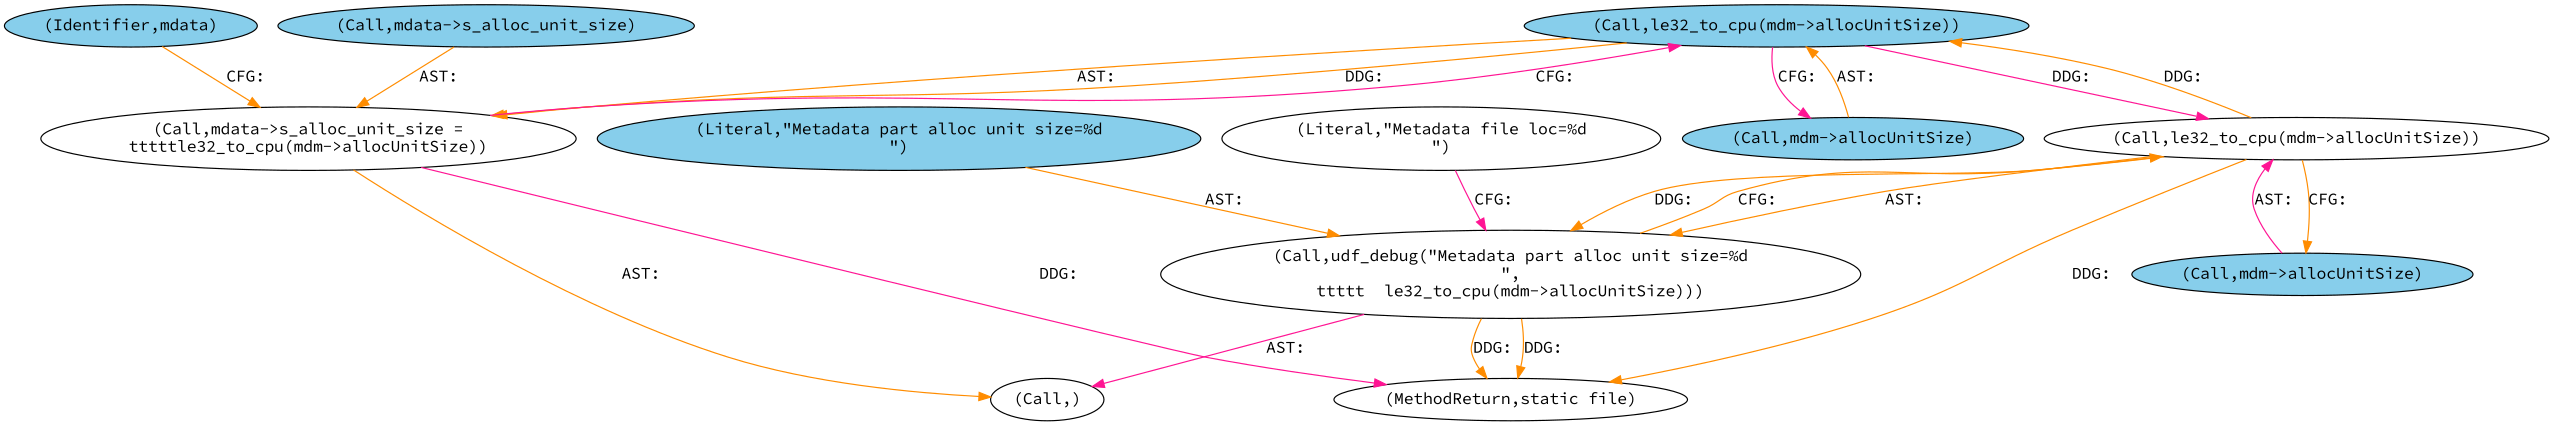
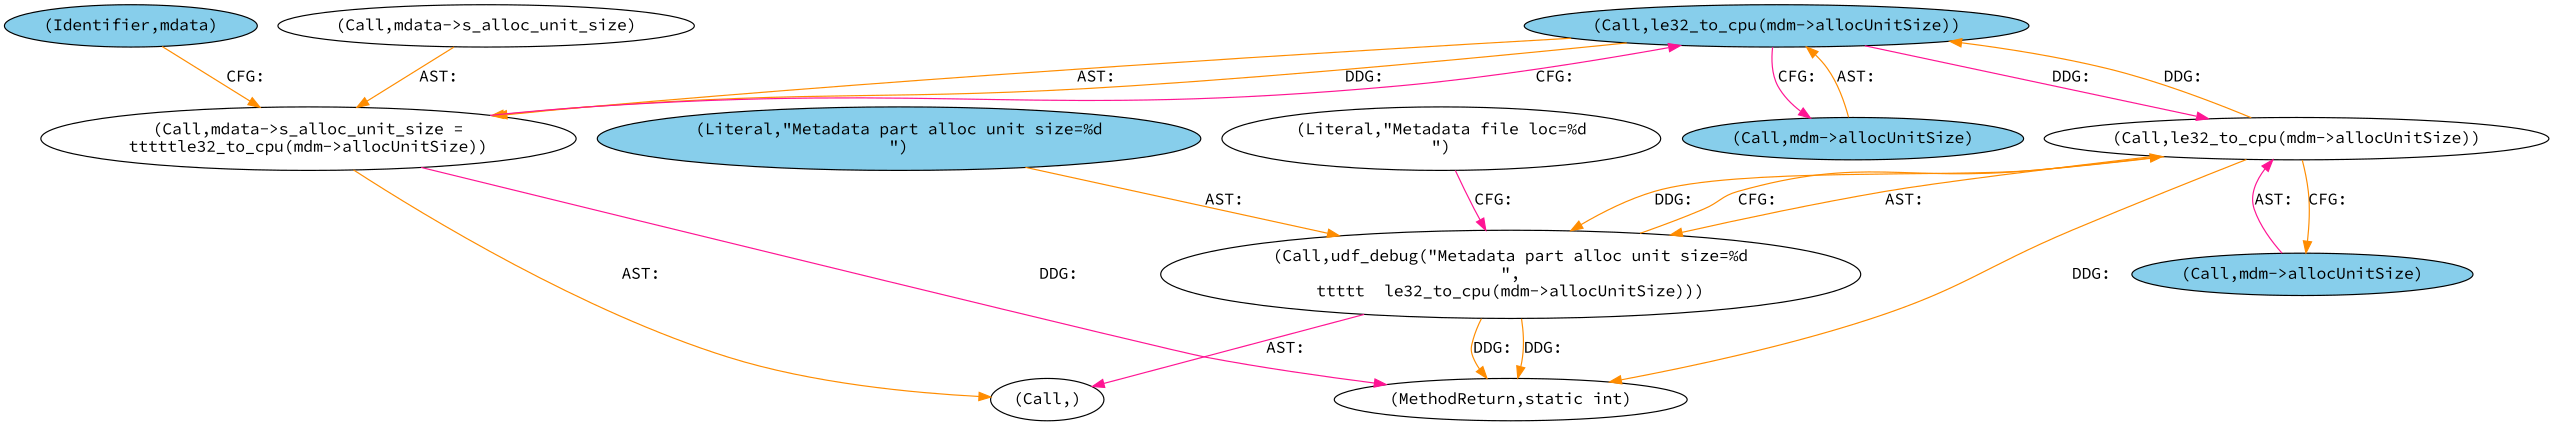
(486, 26) -> (486, 26)
(1511, 400) -> (1511, 400)
